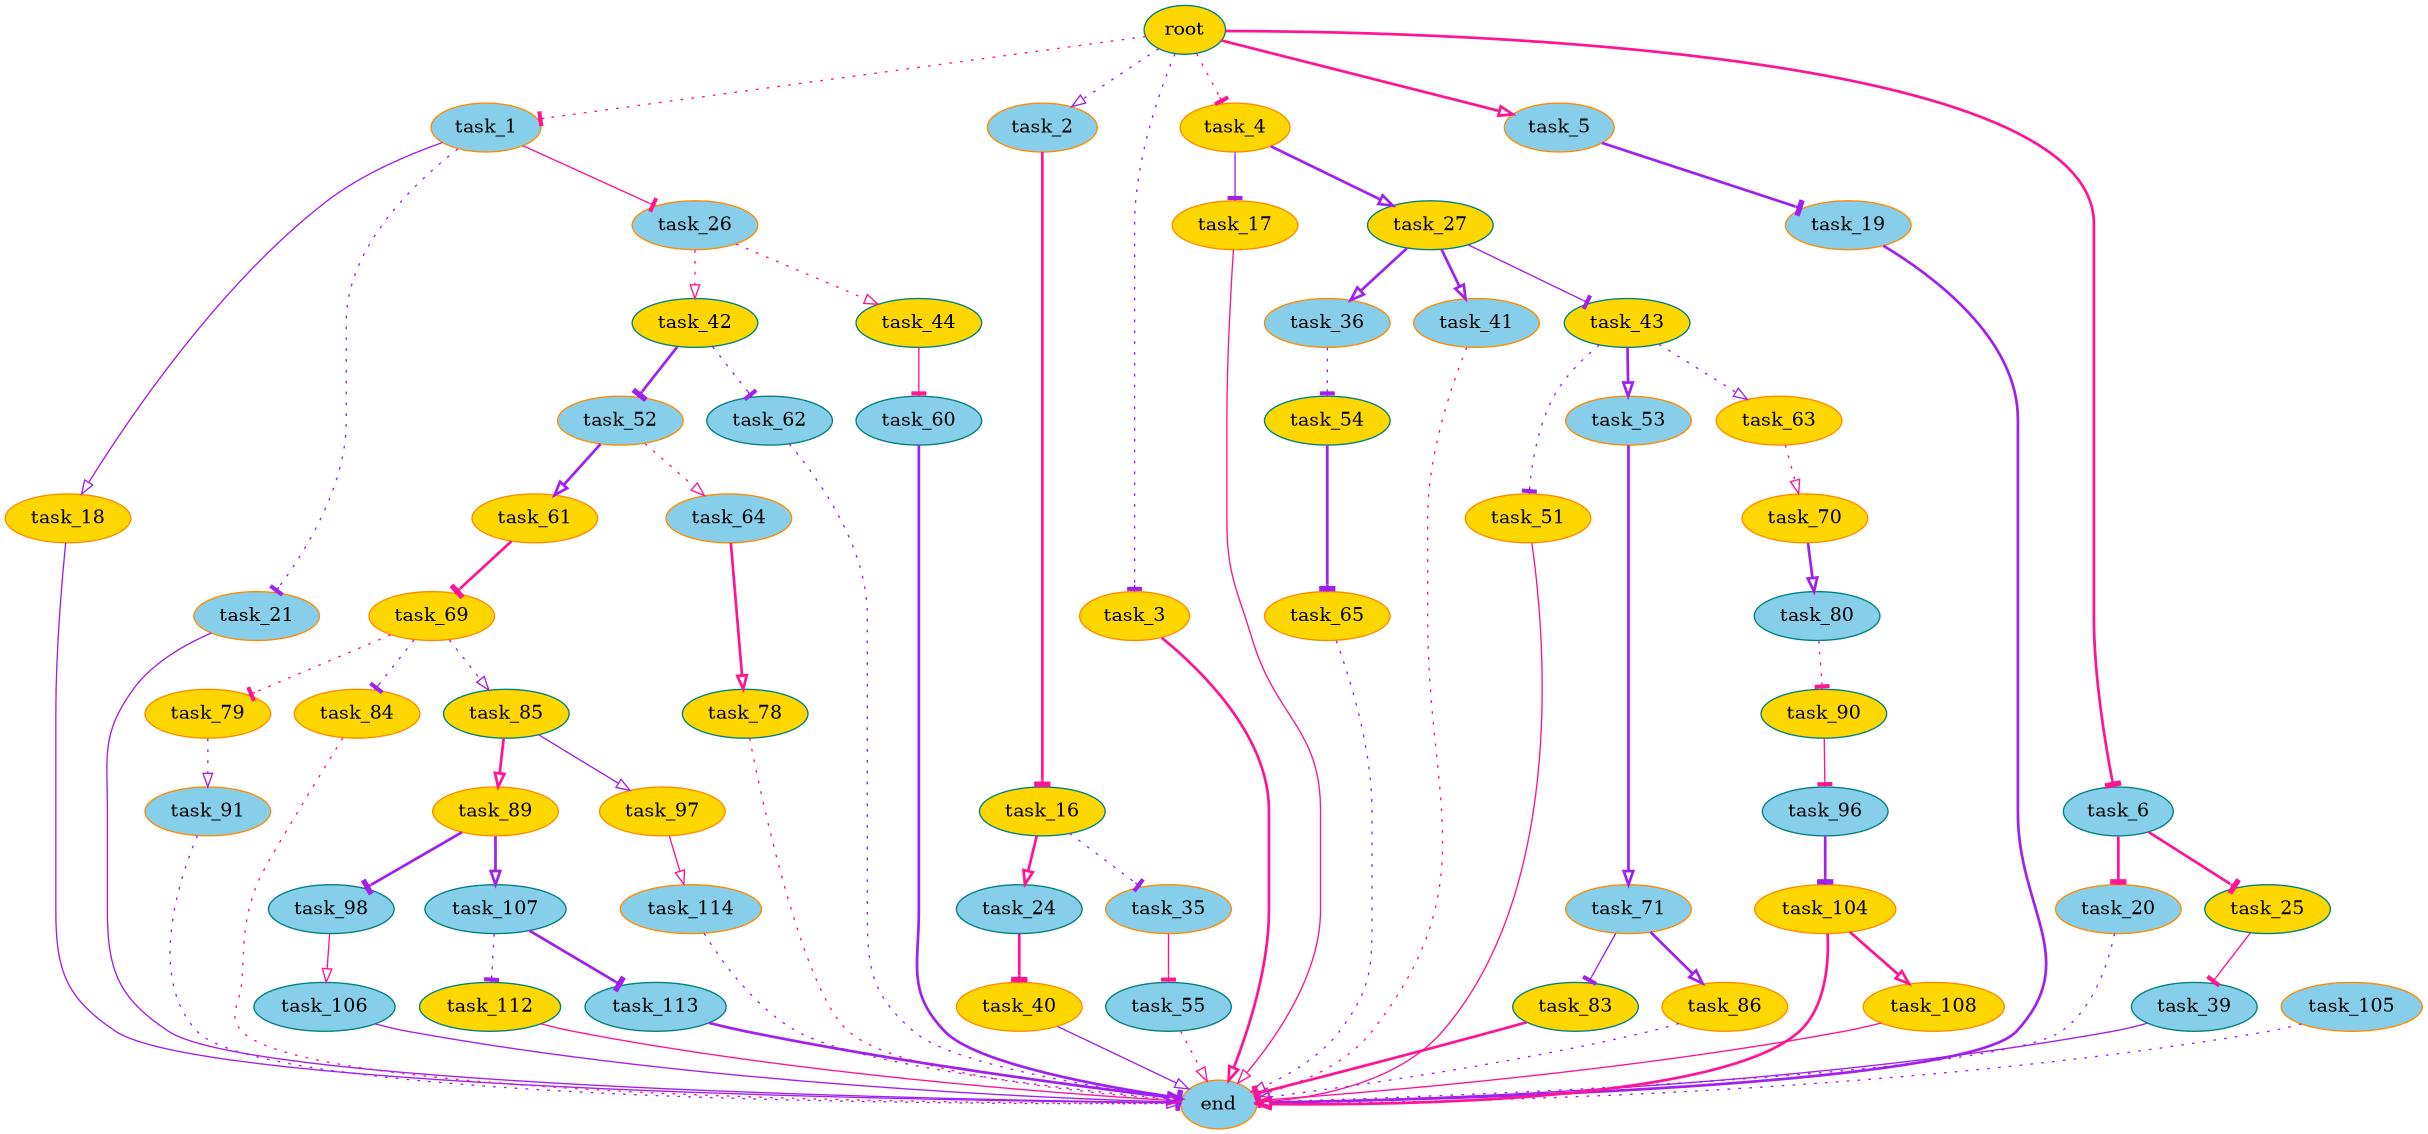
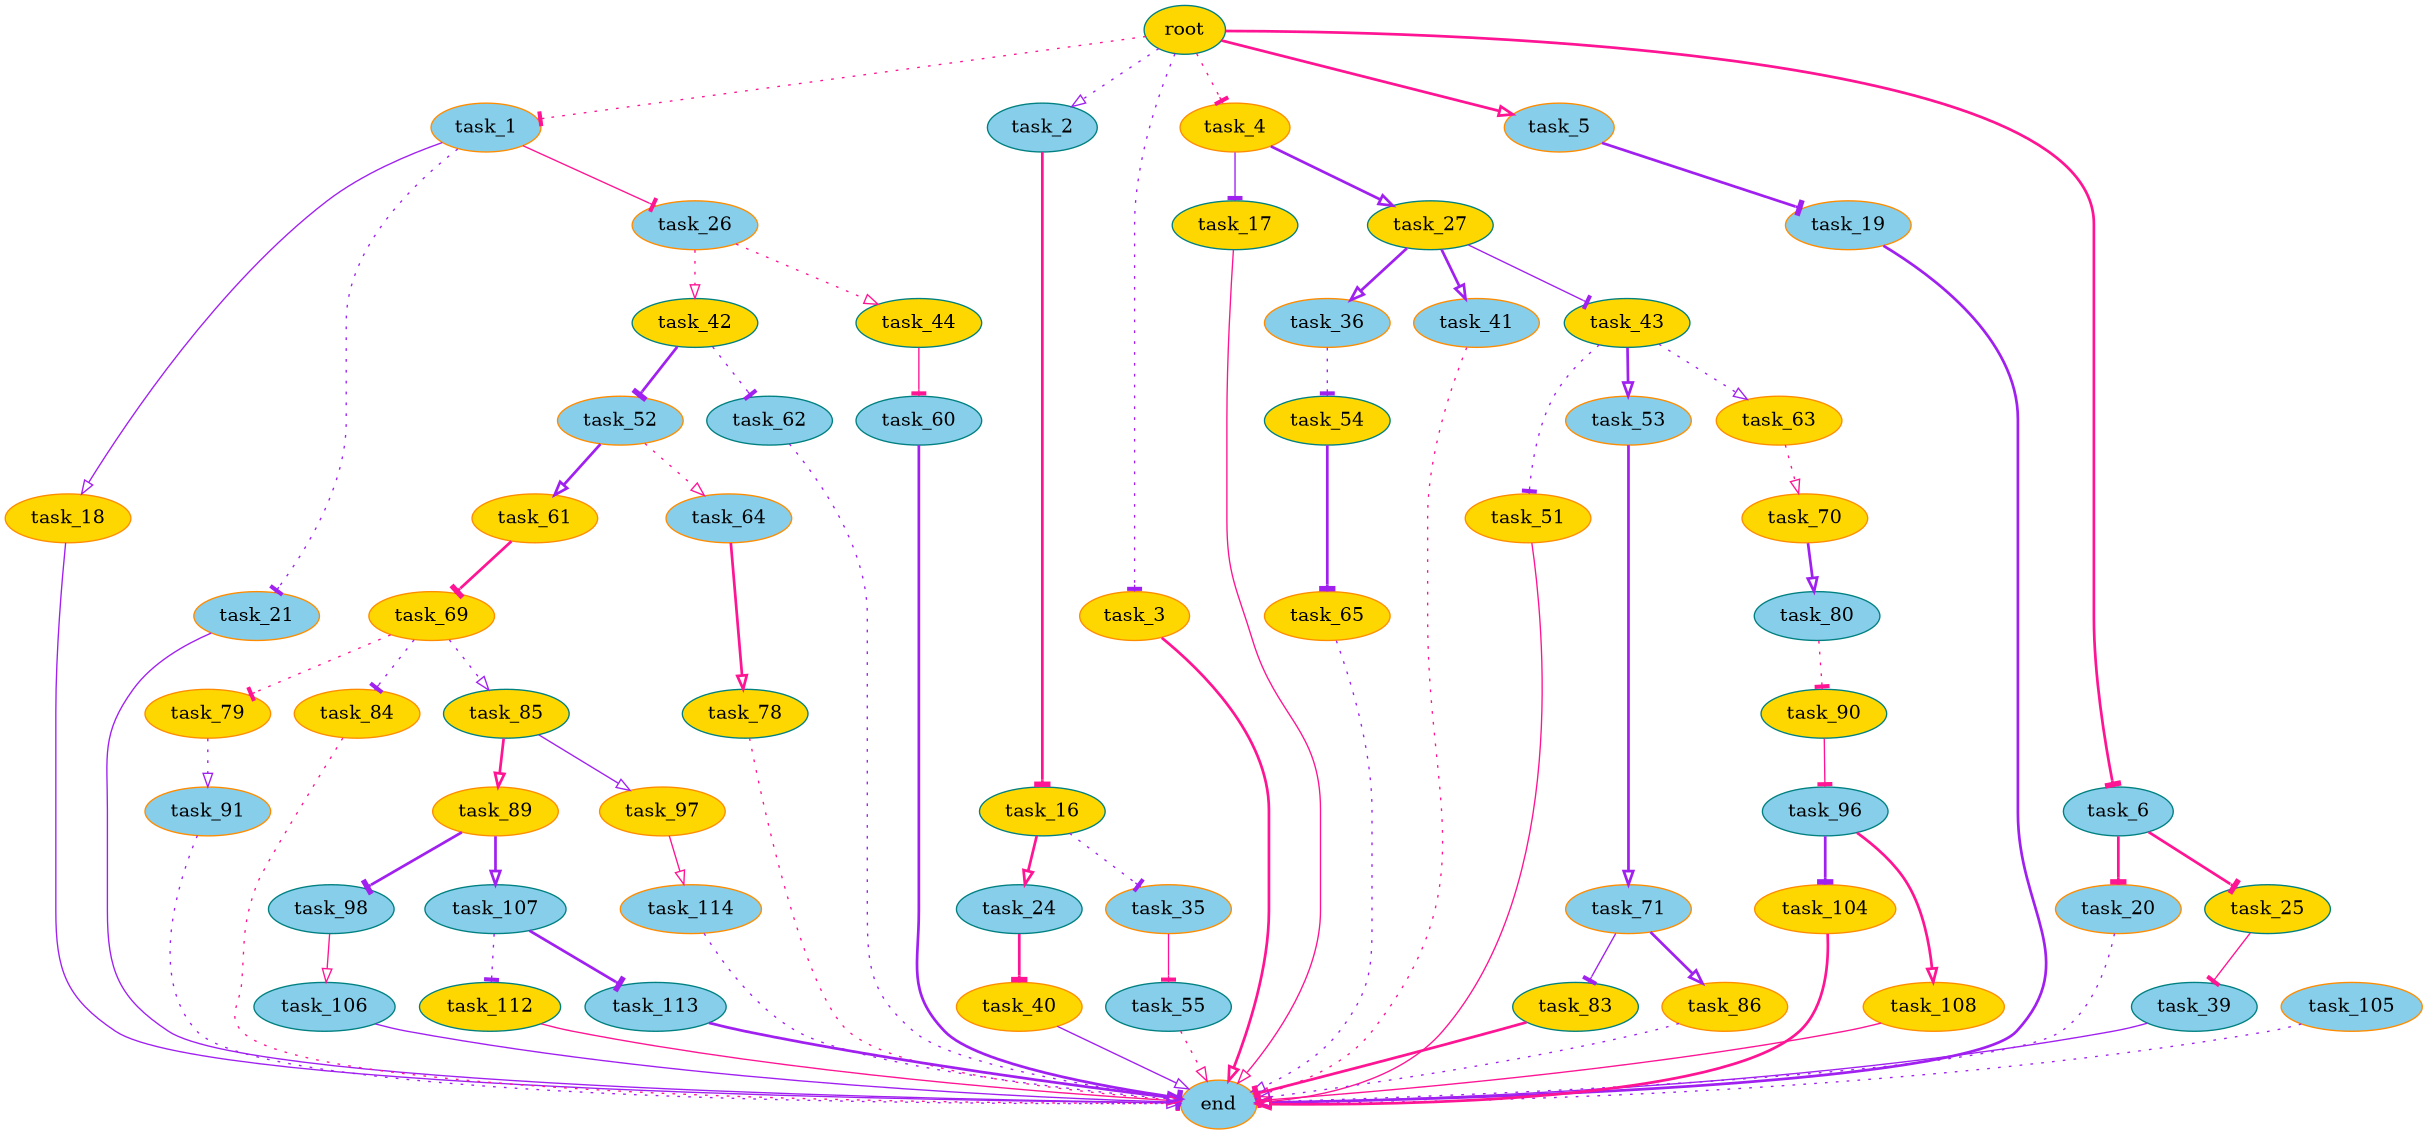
(1042, 128) -> (1042, 128)
(1235, 225) -> (1235, 225)
(1874, 953) -> (1911, 891)
